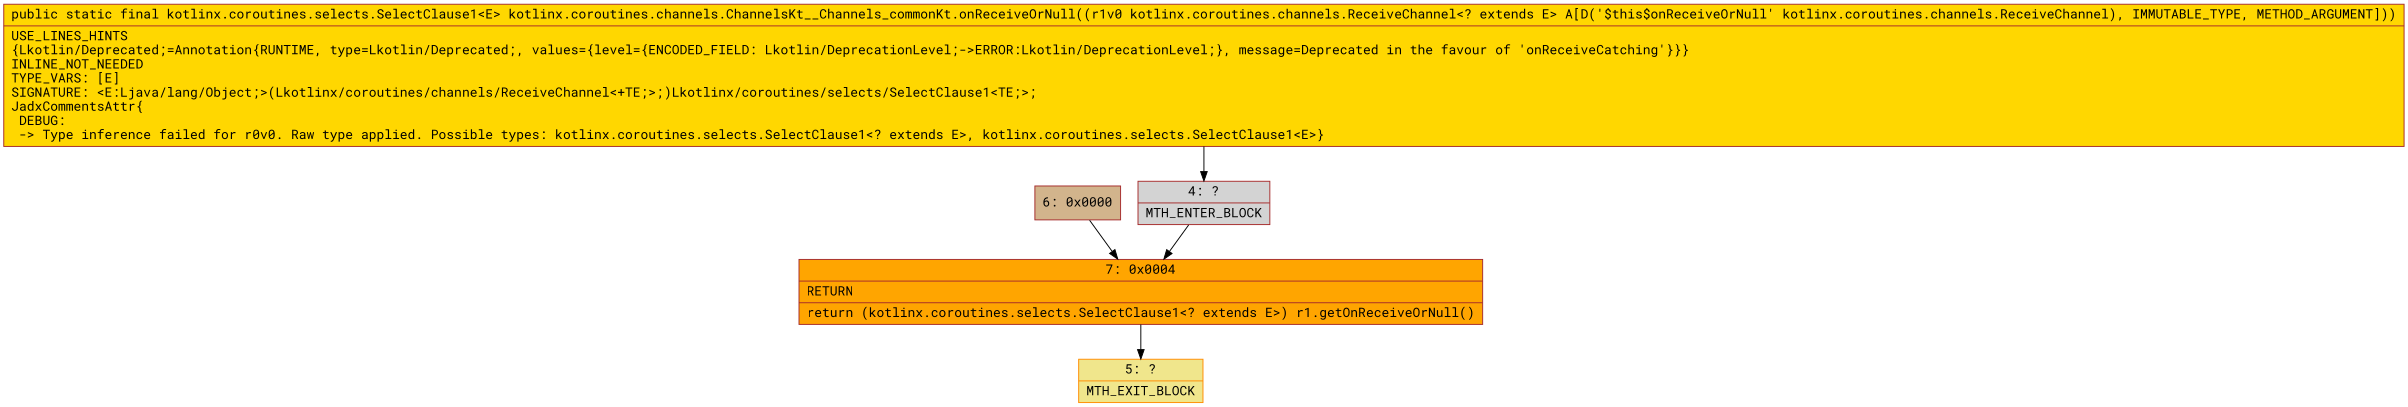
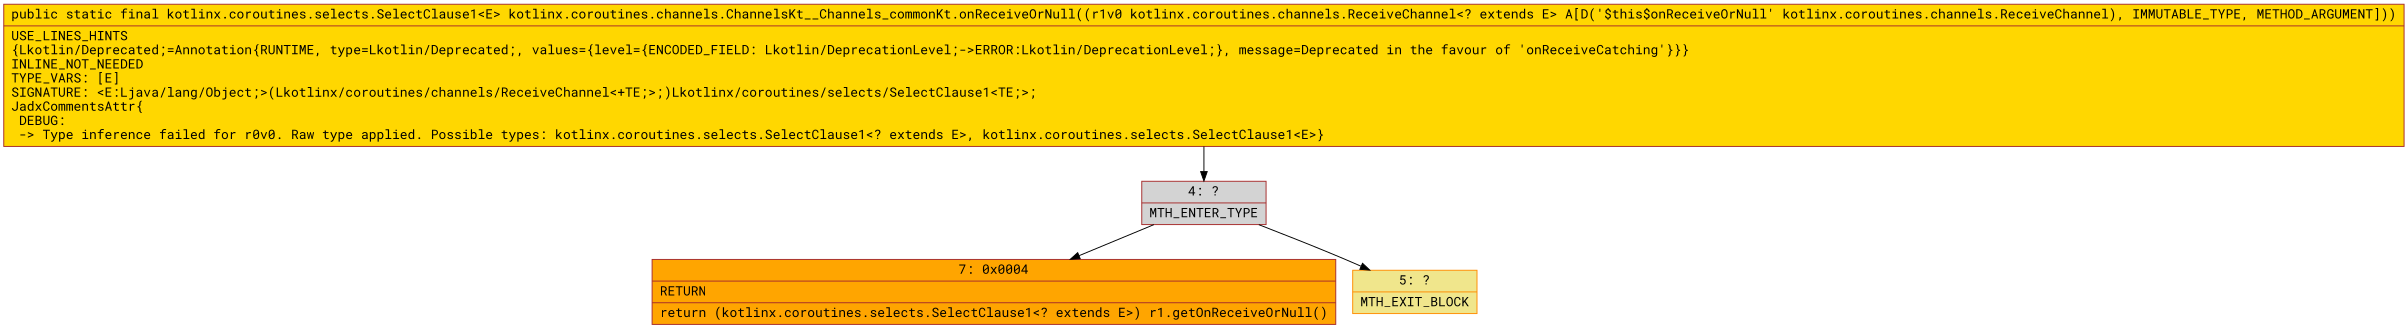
(1078, 203) -> none
(1204, 213) -> (1204, 213)
(1141, 337) -> (1310, 245)
